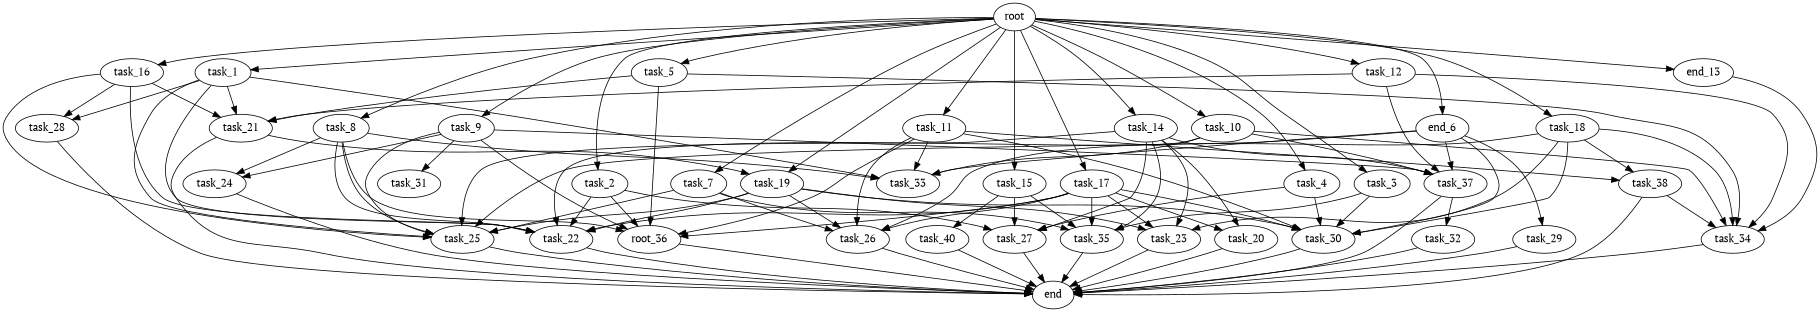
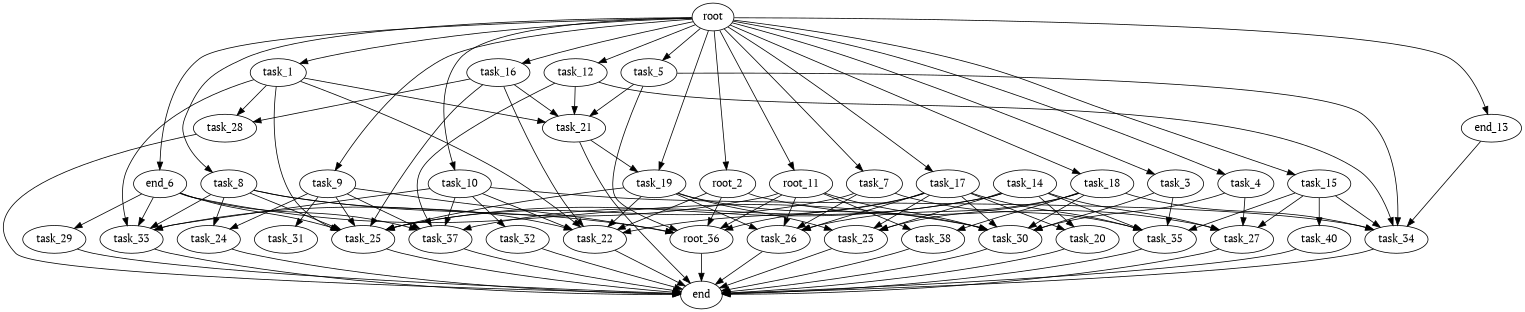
(1084, 63) -> none
(934, 128) -> (801, 184)
(600, 184) -> (728, 184)
(1450, 208) -> (486, 209)
(1688, 209) -> (1355, 209)
none -> (412, 285)
